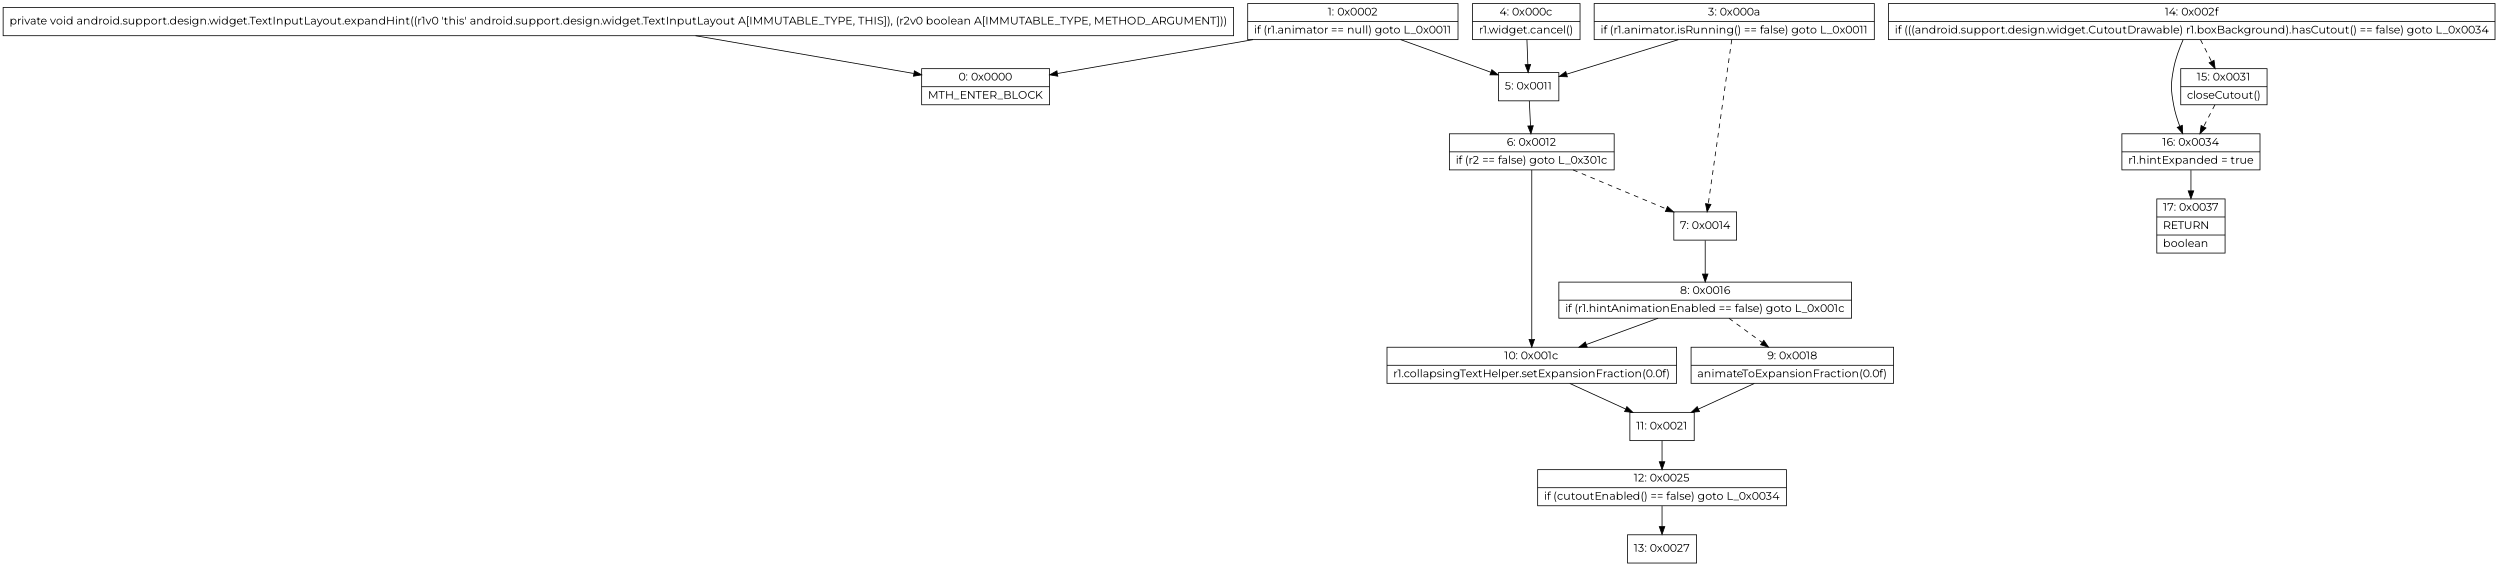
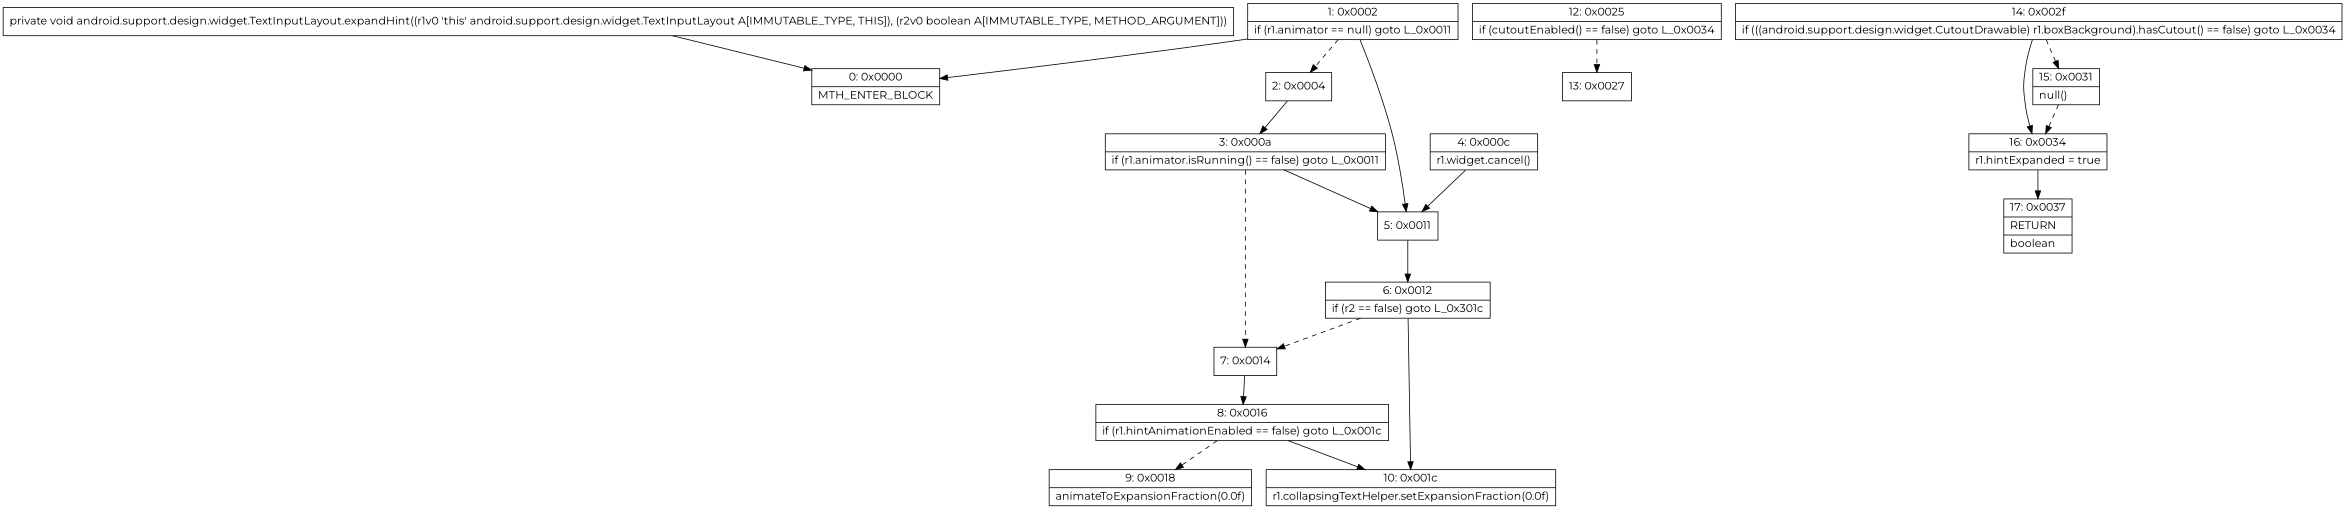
none -> (1299, 87)
(2224, 95) -> (2054, 95)
(1662, 426) -> none
(1662, 516) -> (1597, 52)
